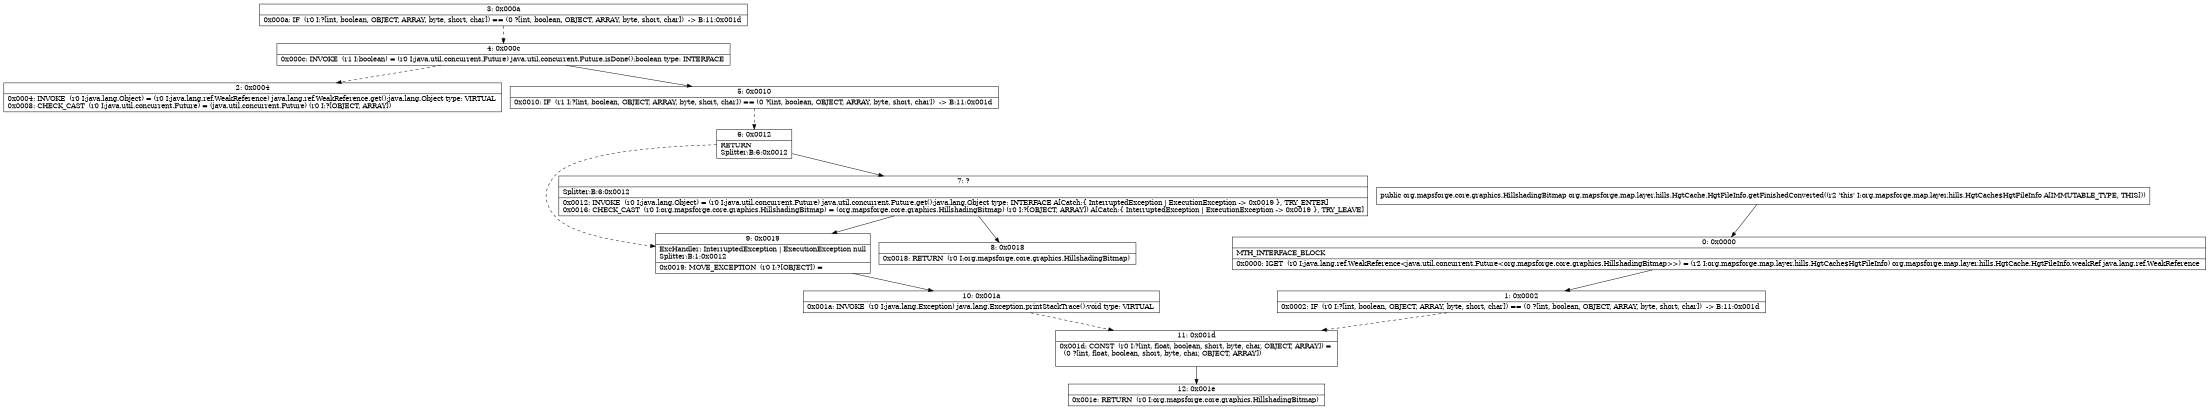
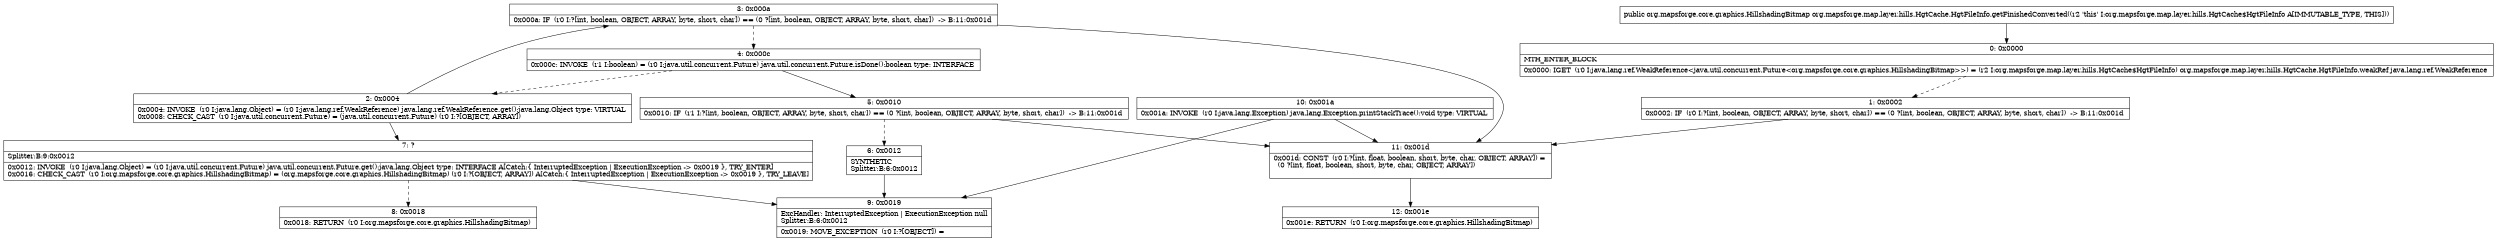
none -> (1279, 46)
none -> (502, 50)
none -> (1128, 132)
(736, 146) -> (871, 162)
(835, 164) -> (393, 129)
(563, 170) -> (884, 184)
(596, 192) -> (41, 157)
(987, 227) -> (408, 191)
(1281, 253) -> (1560, 60)
(693, 257) -> (814, 221)
(1611, 280) -> (1941, 86)
(891, 282) -> (1120, 158)
(1070, 321) -> (1354, 130)
(1387, 321) -> (1672, 132)
